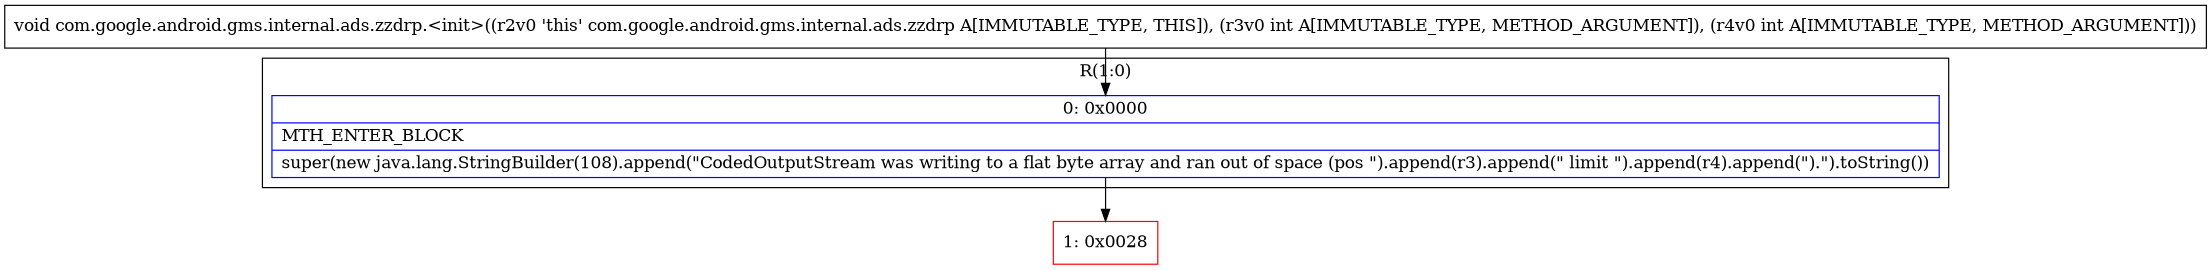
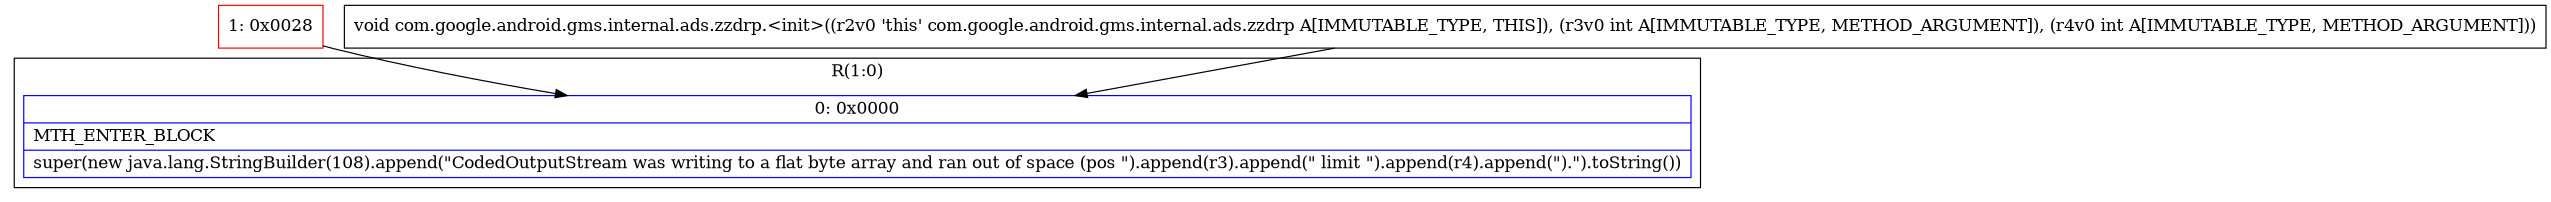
(1106, 195) -> (439, 72)
